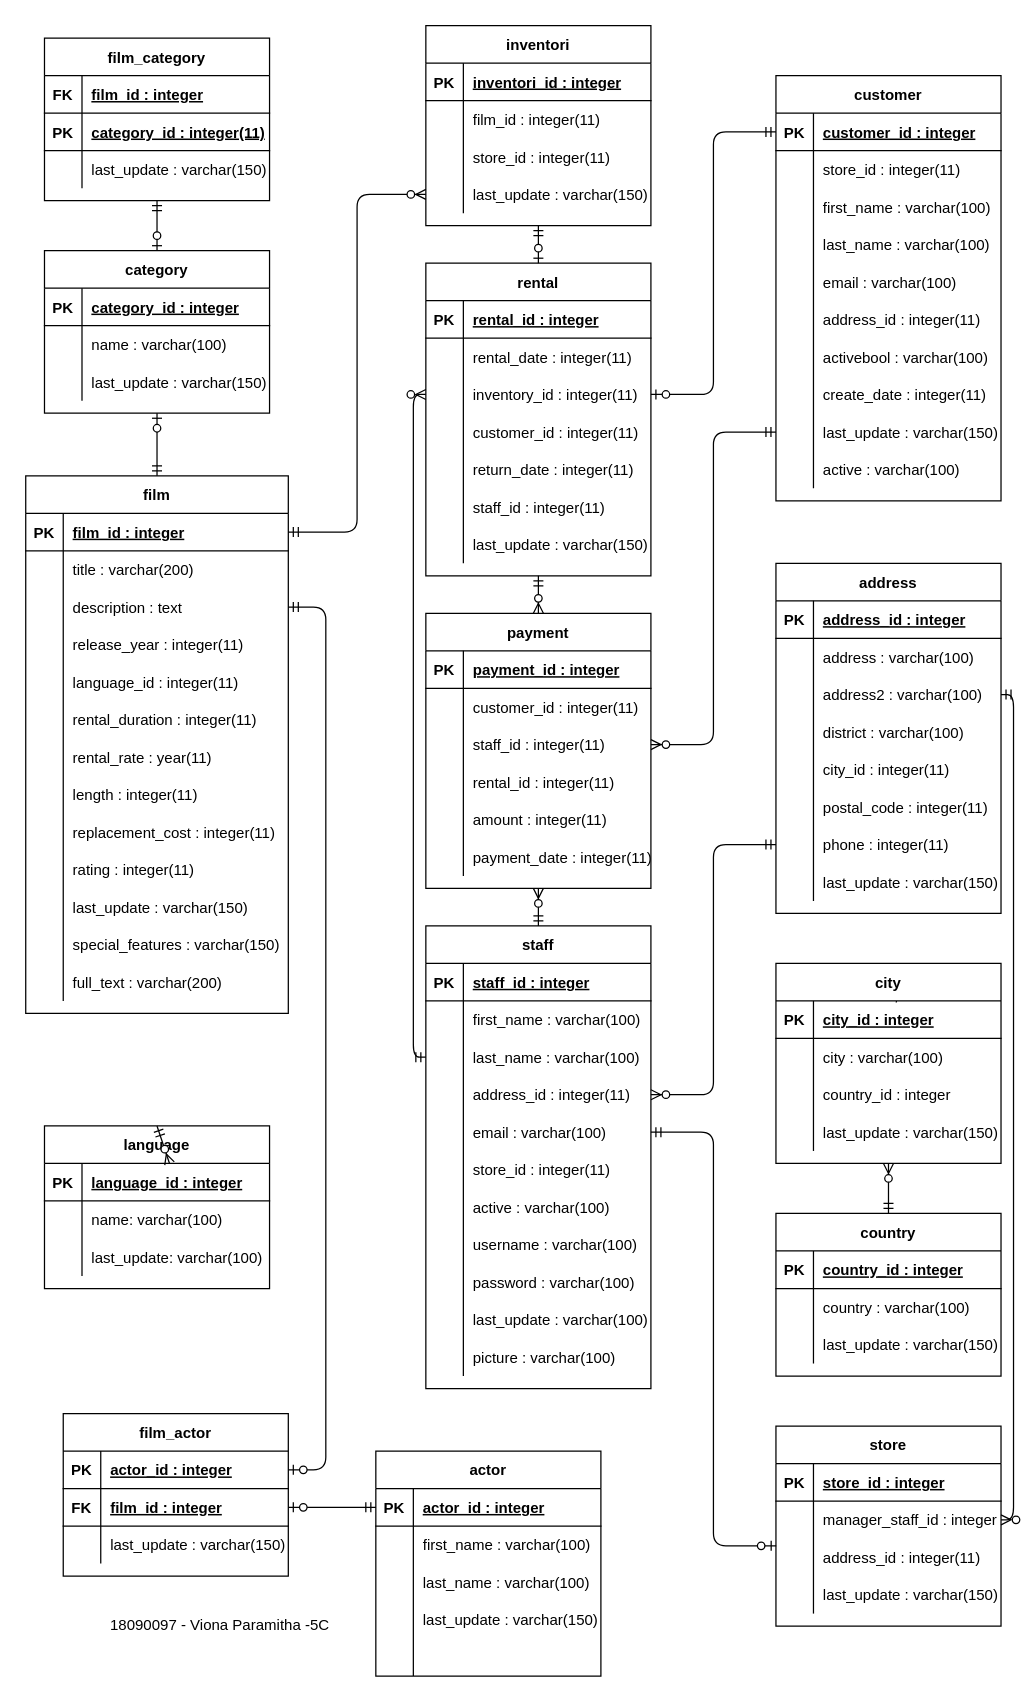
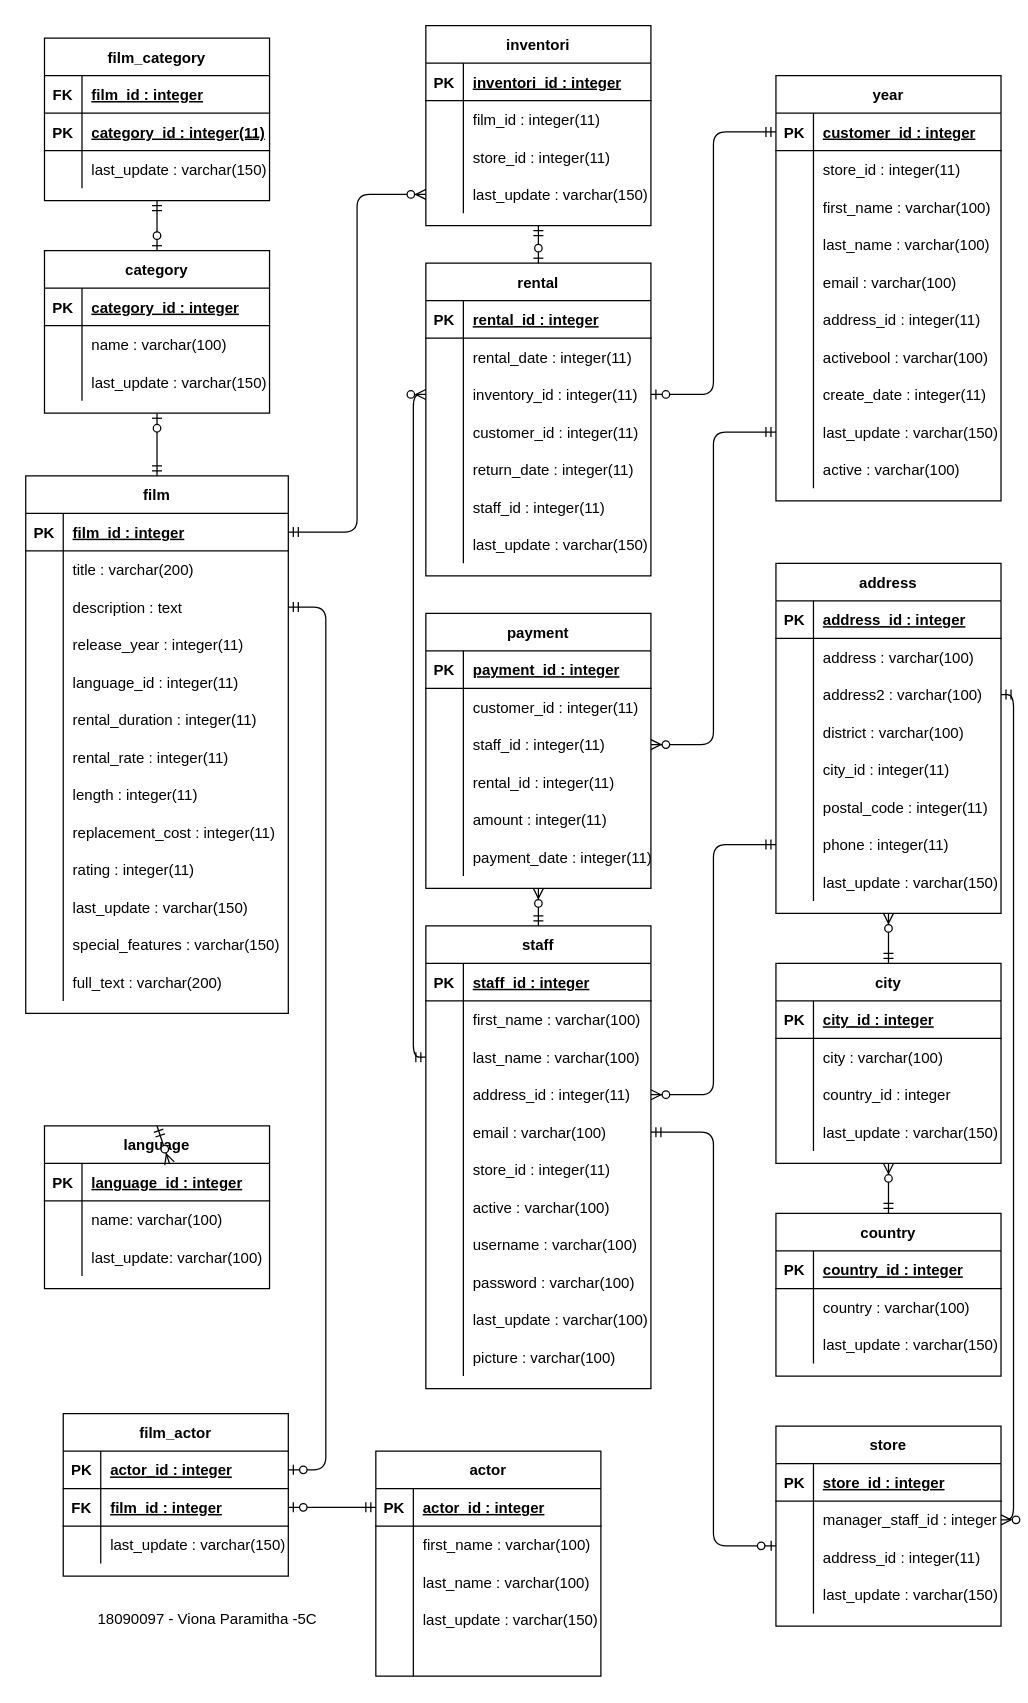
(888, 95) -> (888, 95)
(538, 595) -> none
(157, 758) -> (168, 758)
(888, 963) -> (888, 940)
(219, 1626) -> (207, 1619)
